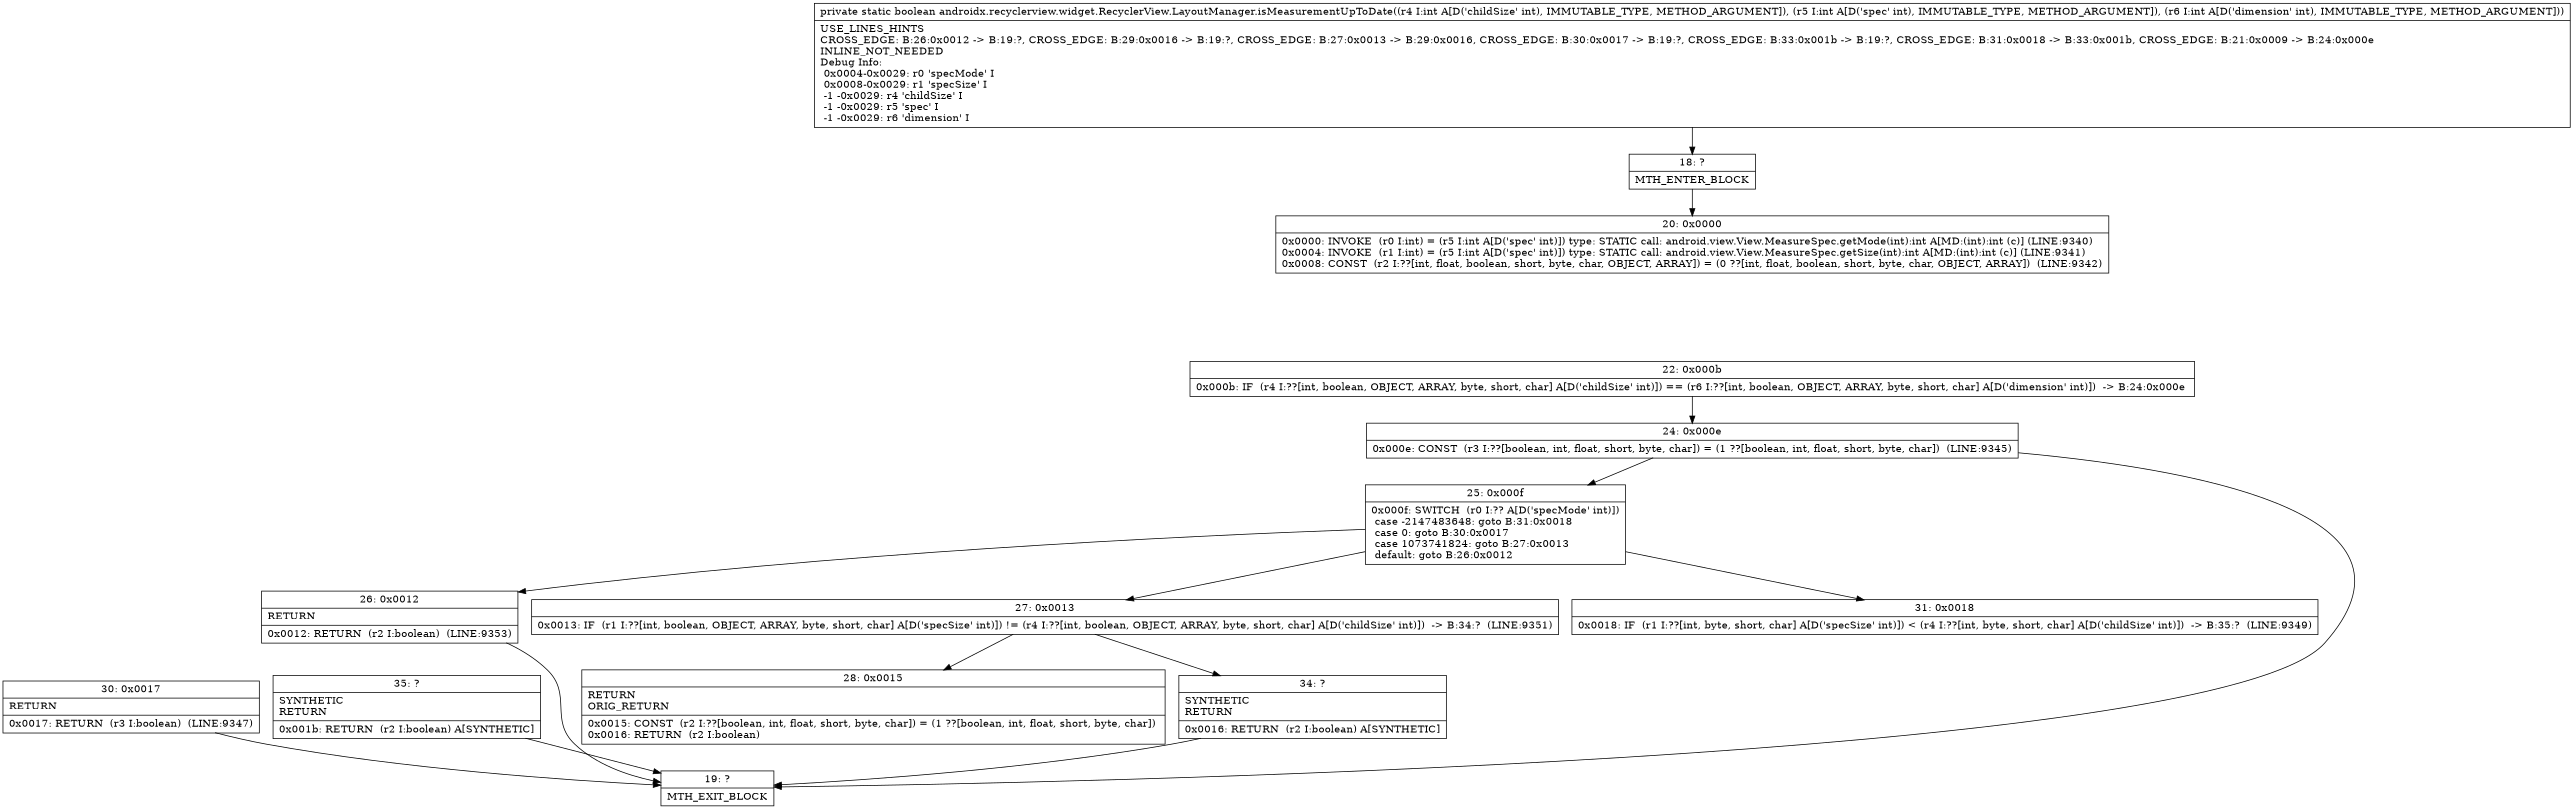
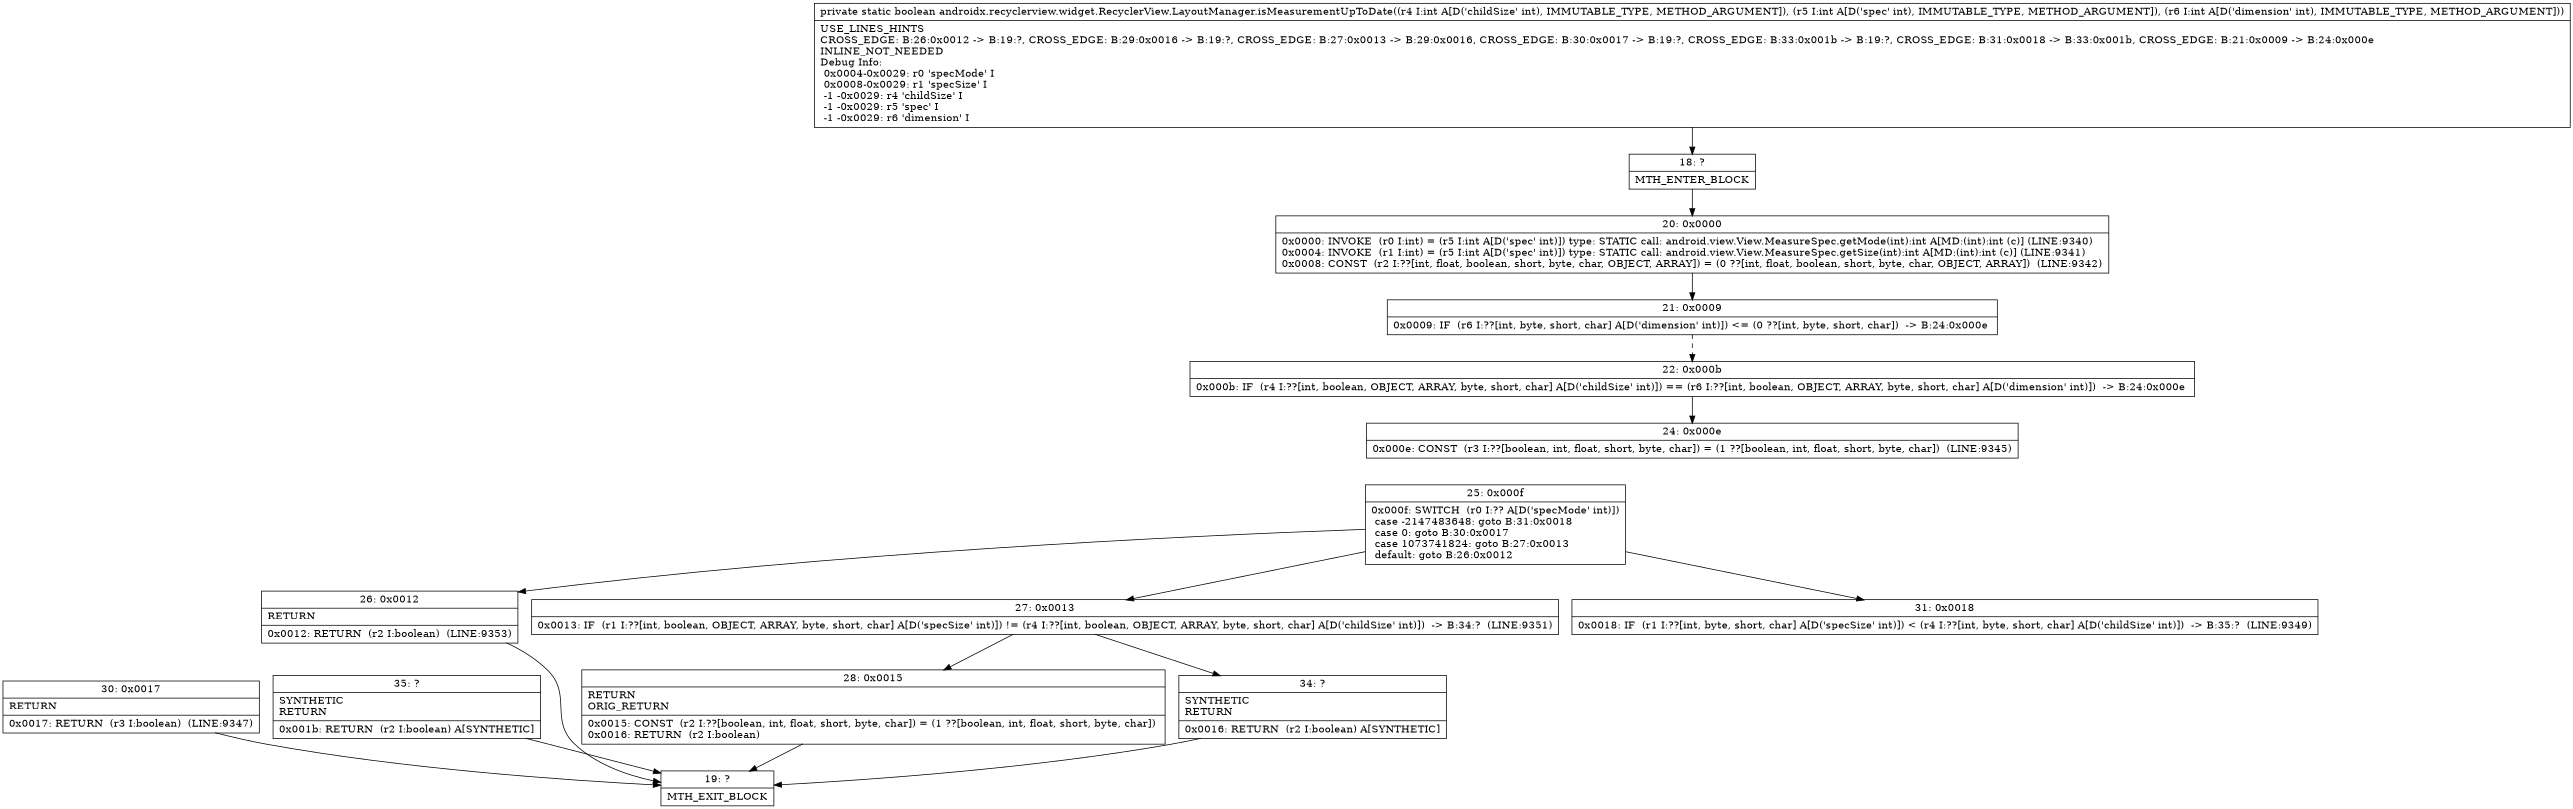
none -> (1692, 317)
(1624, 470) -> none
(1784, 745) -> (780, 756)
